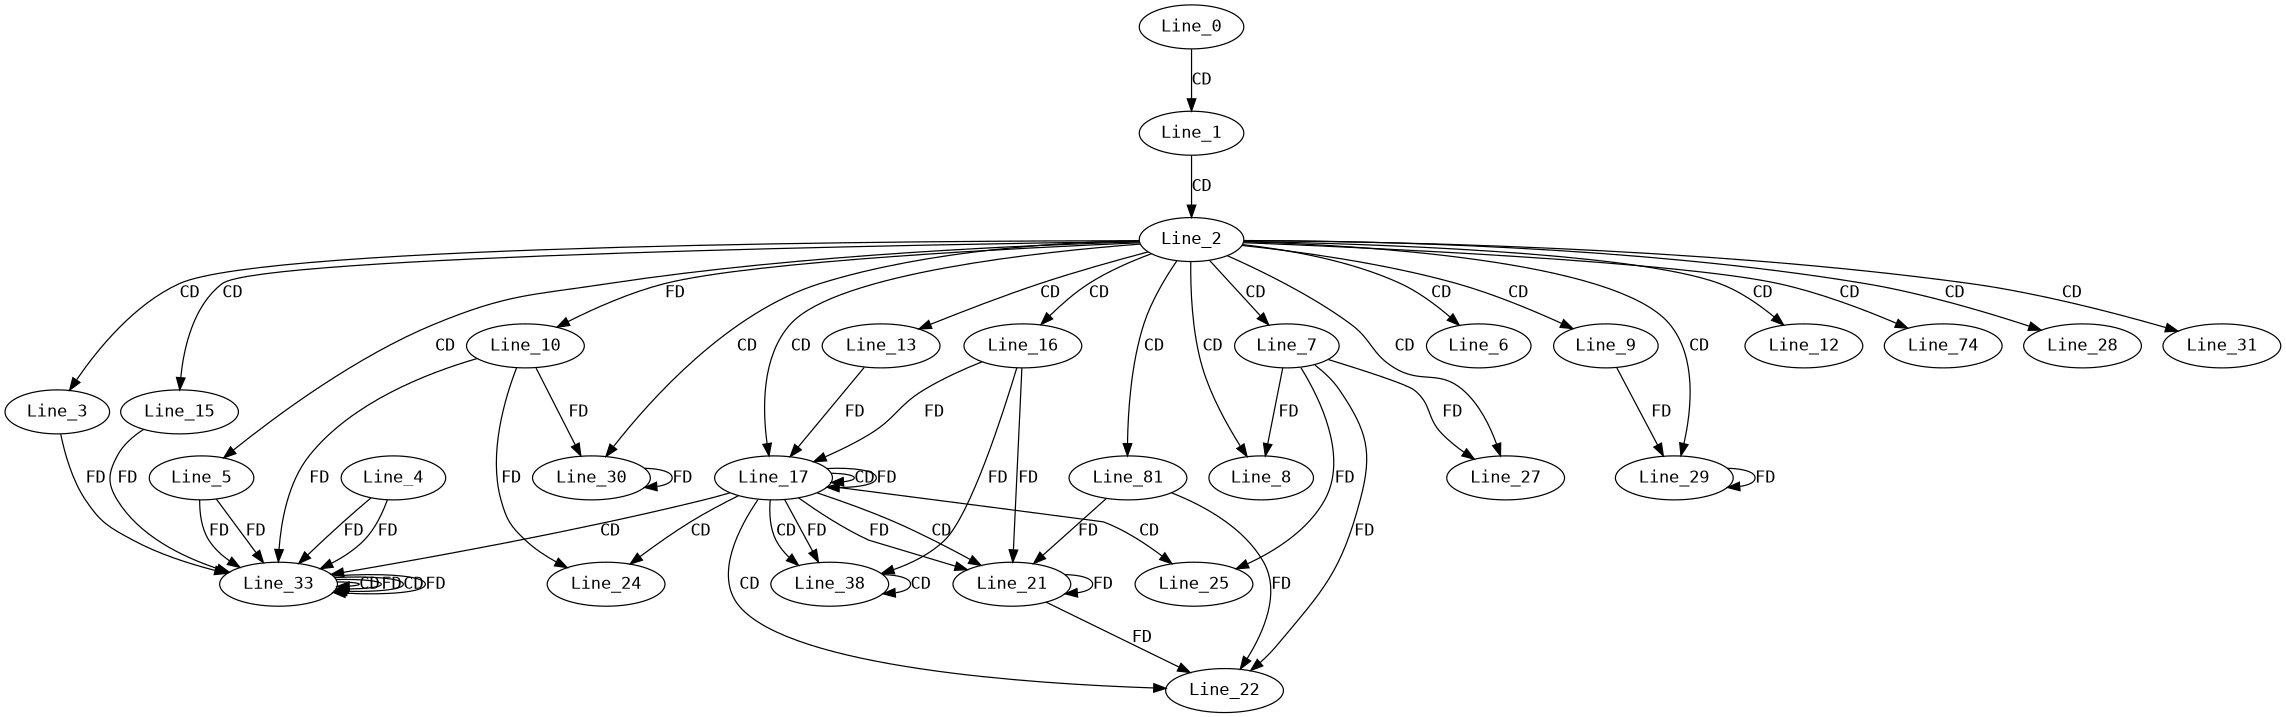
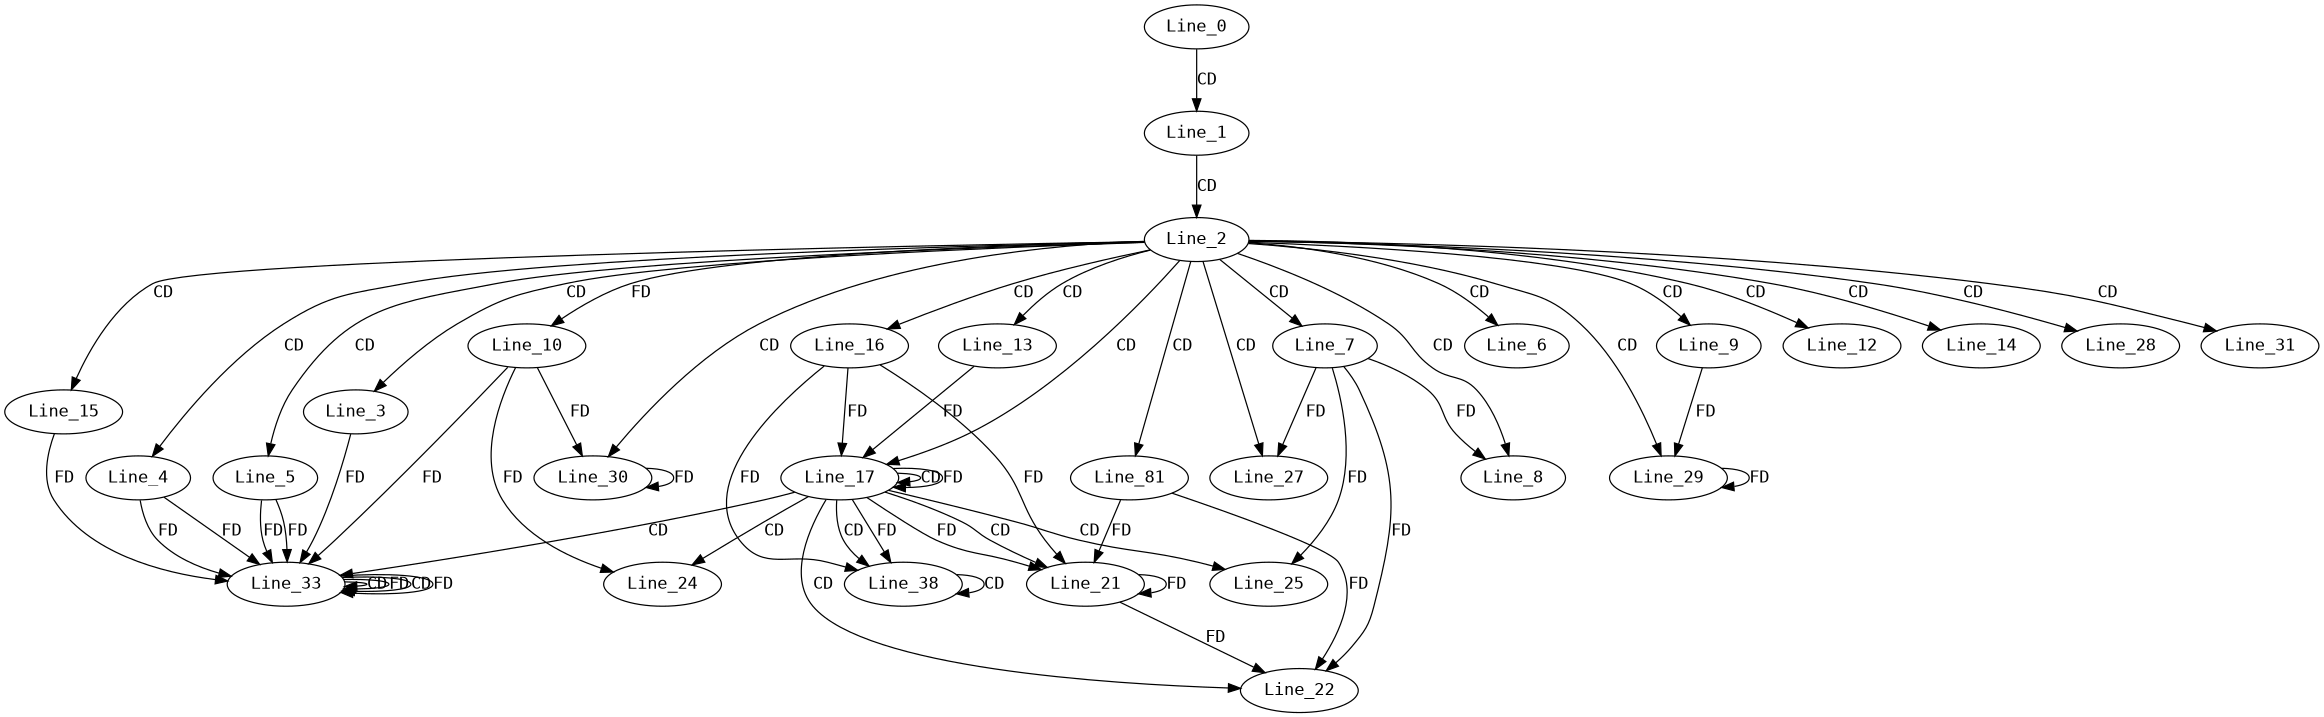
none -> (596, 264)
(1943, 346) -> (1981, 346)
